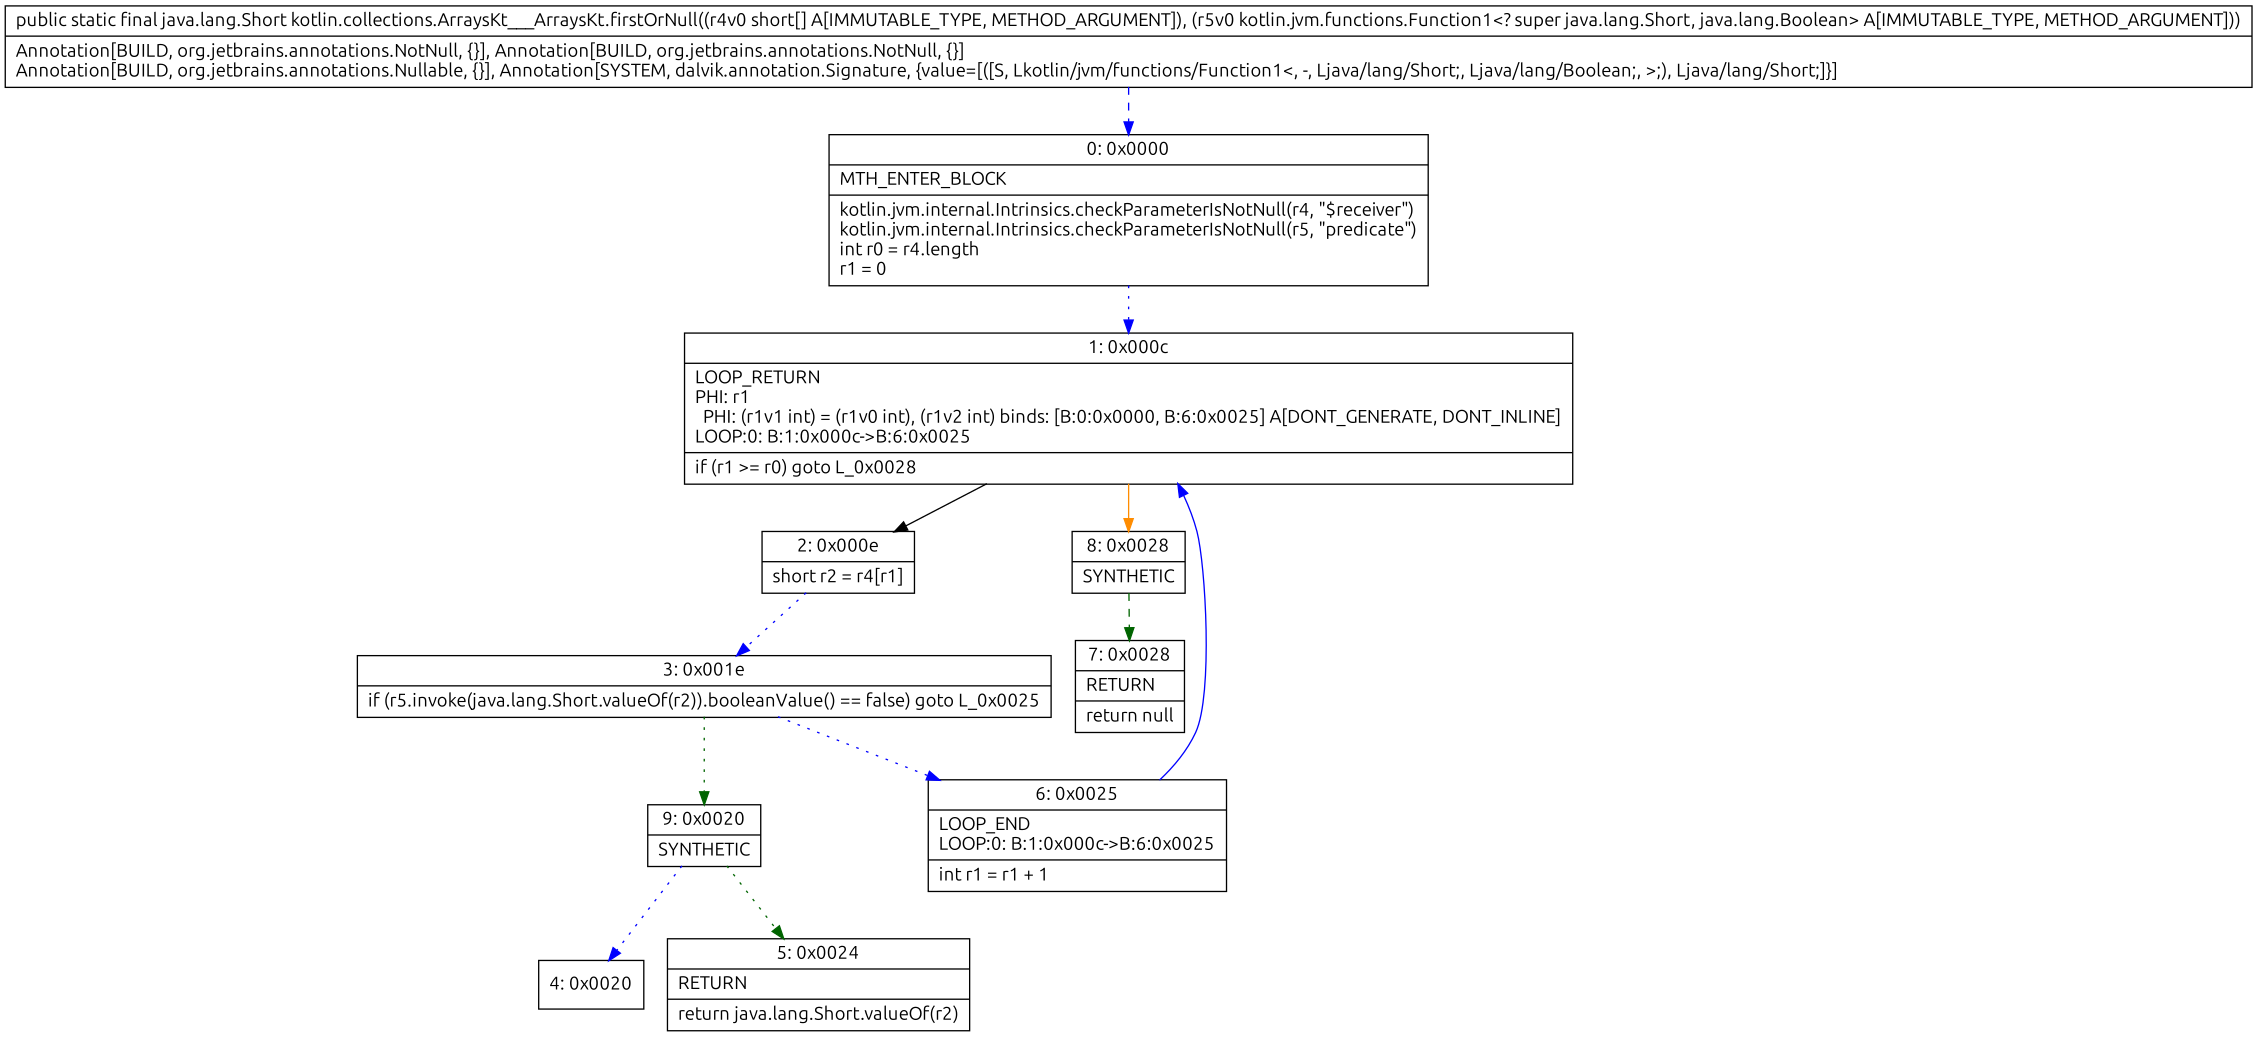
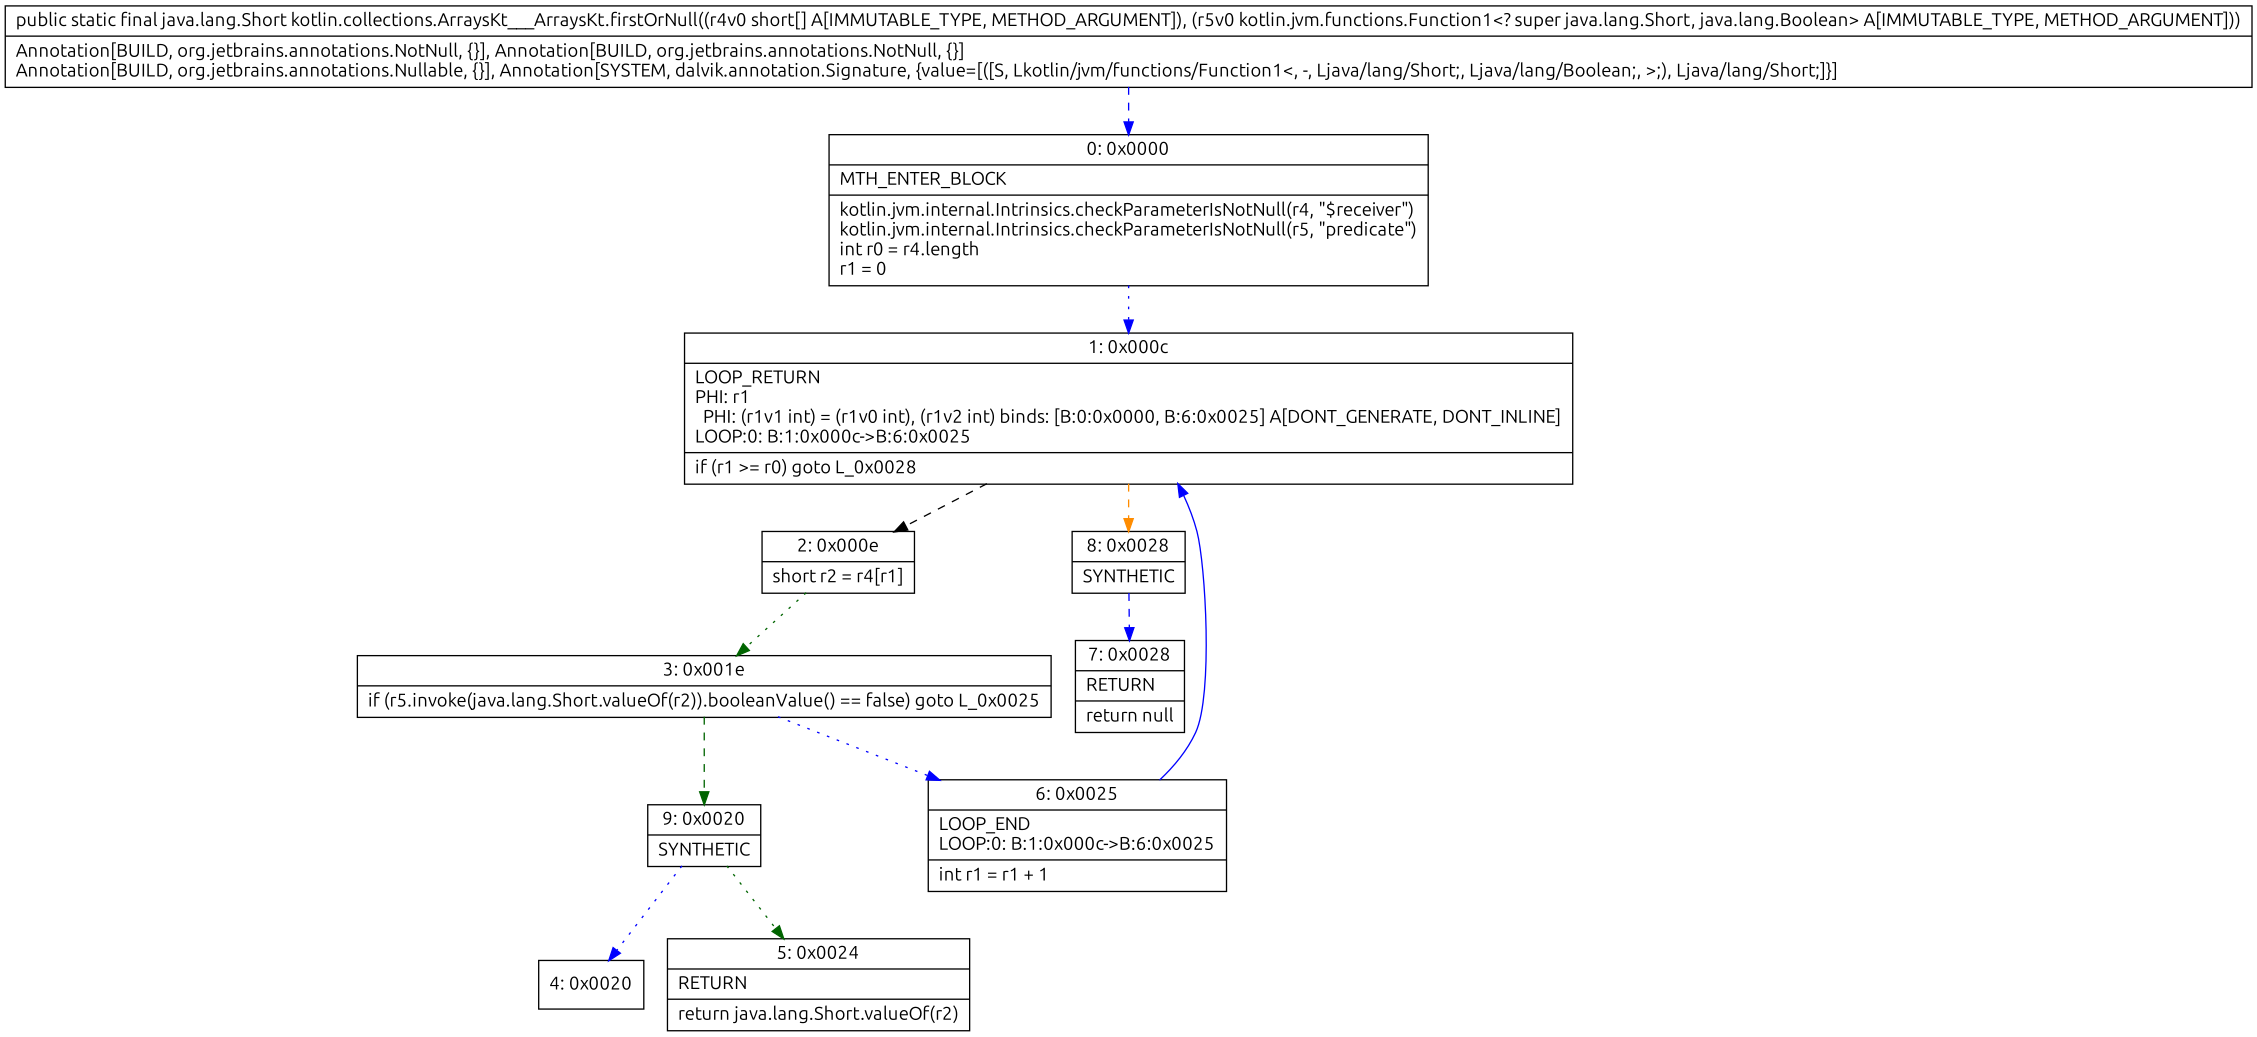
(1129, 501) -> (1129, 501)
(946, 505) -> (946, 505)
(1129, 610) -> (1129, 610)
(776, 620) -> (776, 620)
(704, 754) -> (704, 754)
